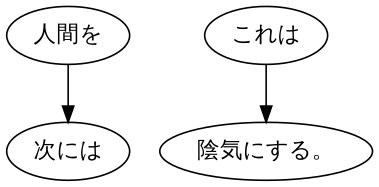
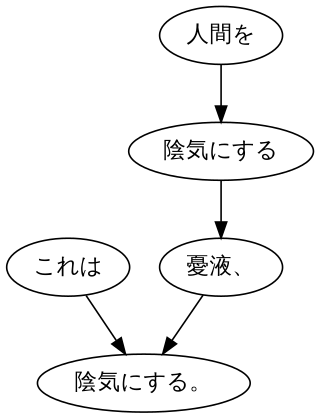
(68, 151) -> (221, 151)
none -> (221, 267)
